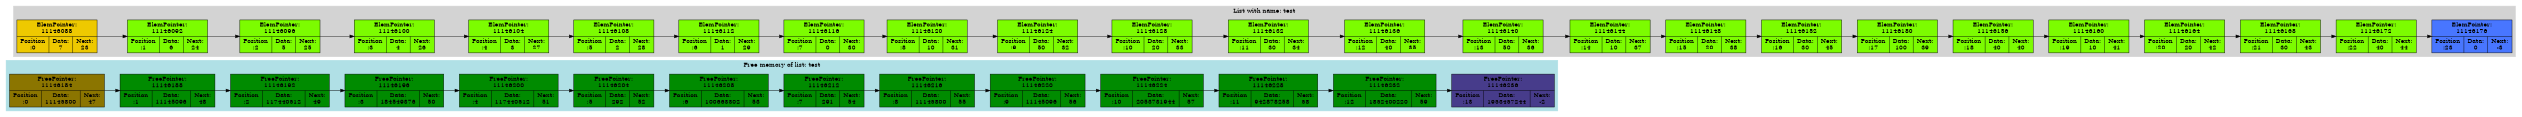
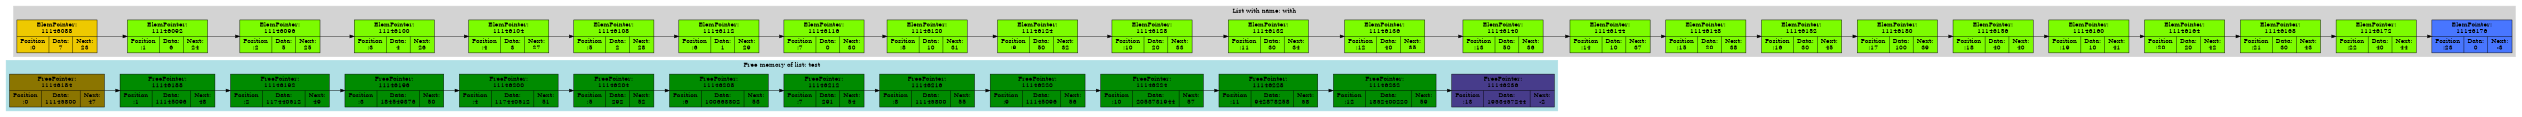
(1264, 11) -> (1264, 11)
